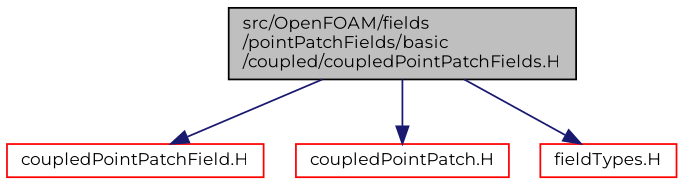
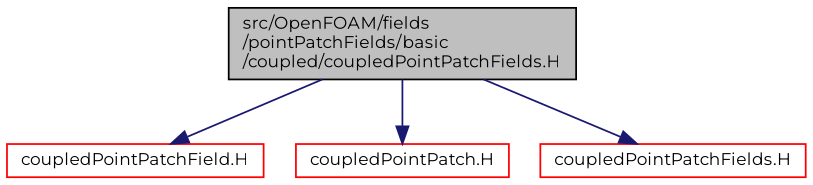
(608, 161) -> (673, 161)
